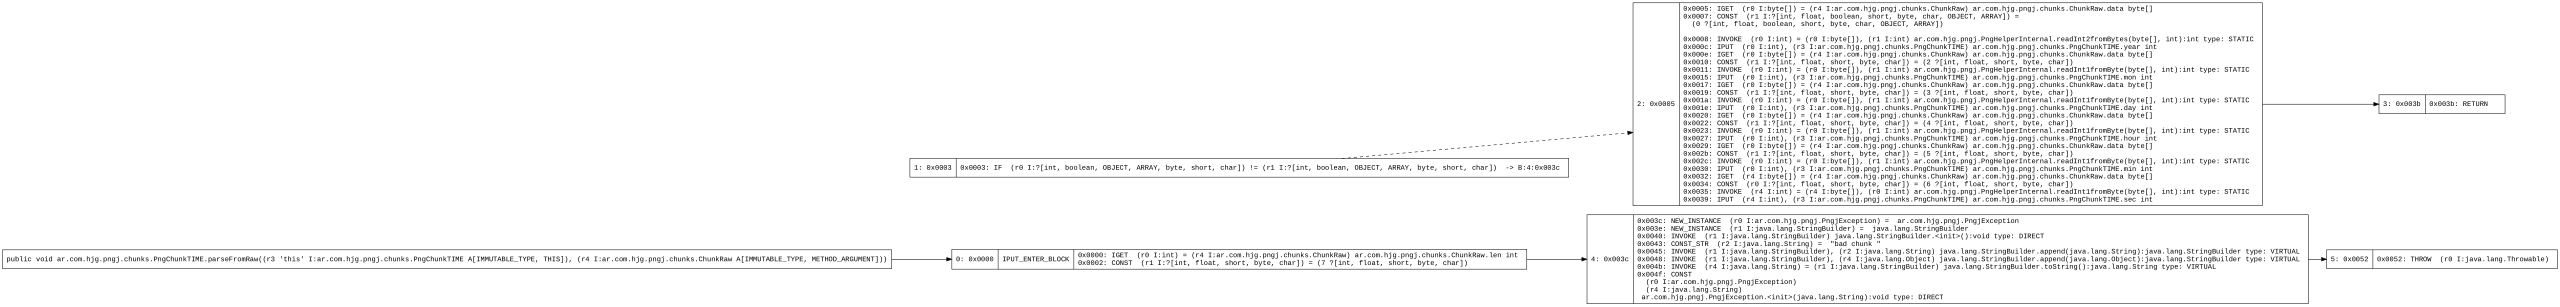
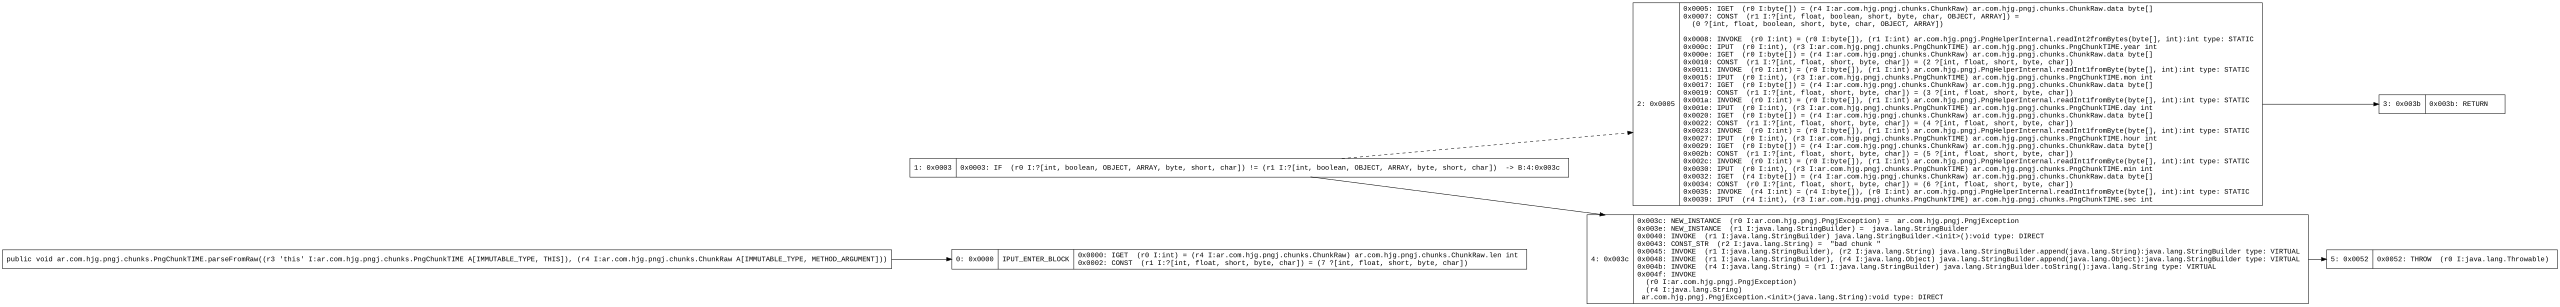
(1554, 259) -> (1455, 196)
(1669, 274) -> (1671, 274)
